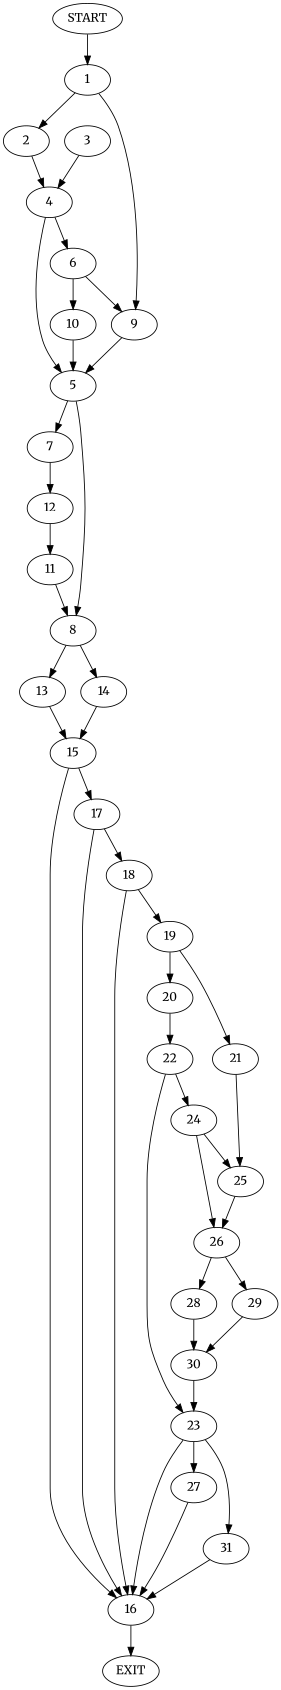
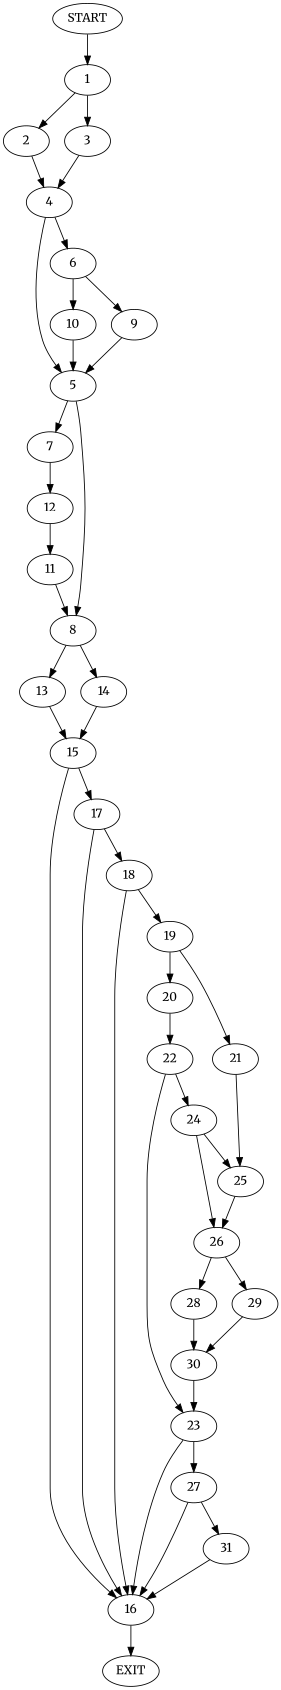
(133, 194) -> (88, 106)
(226, 1480) -> (208, 1514)
